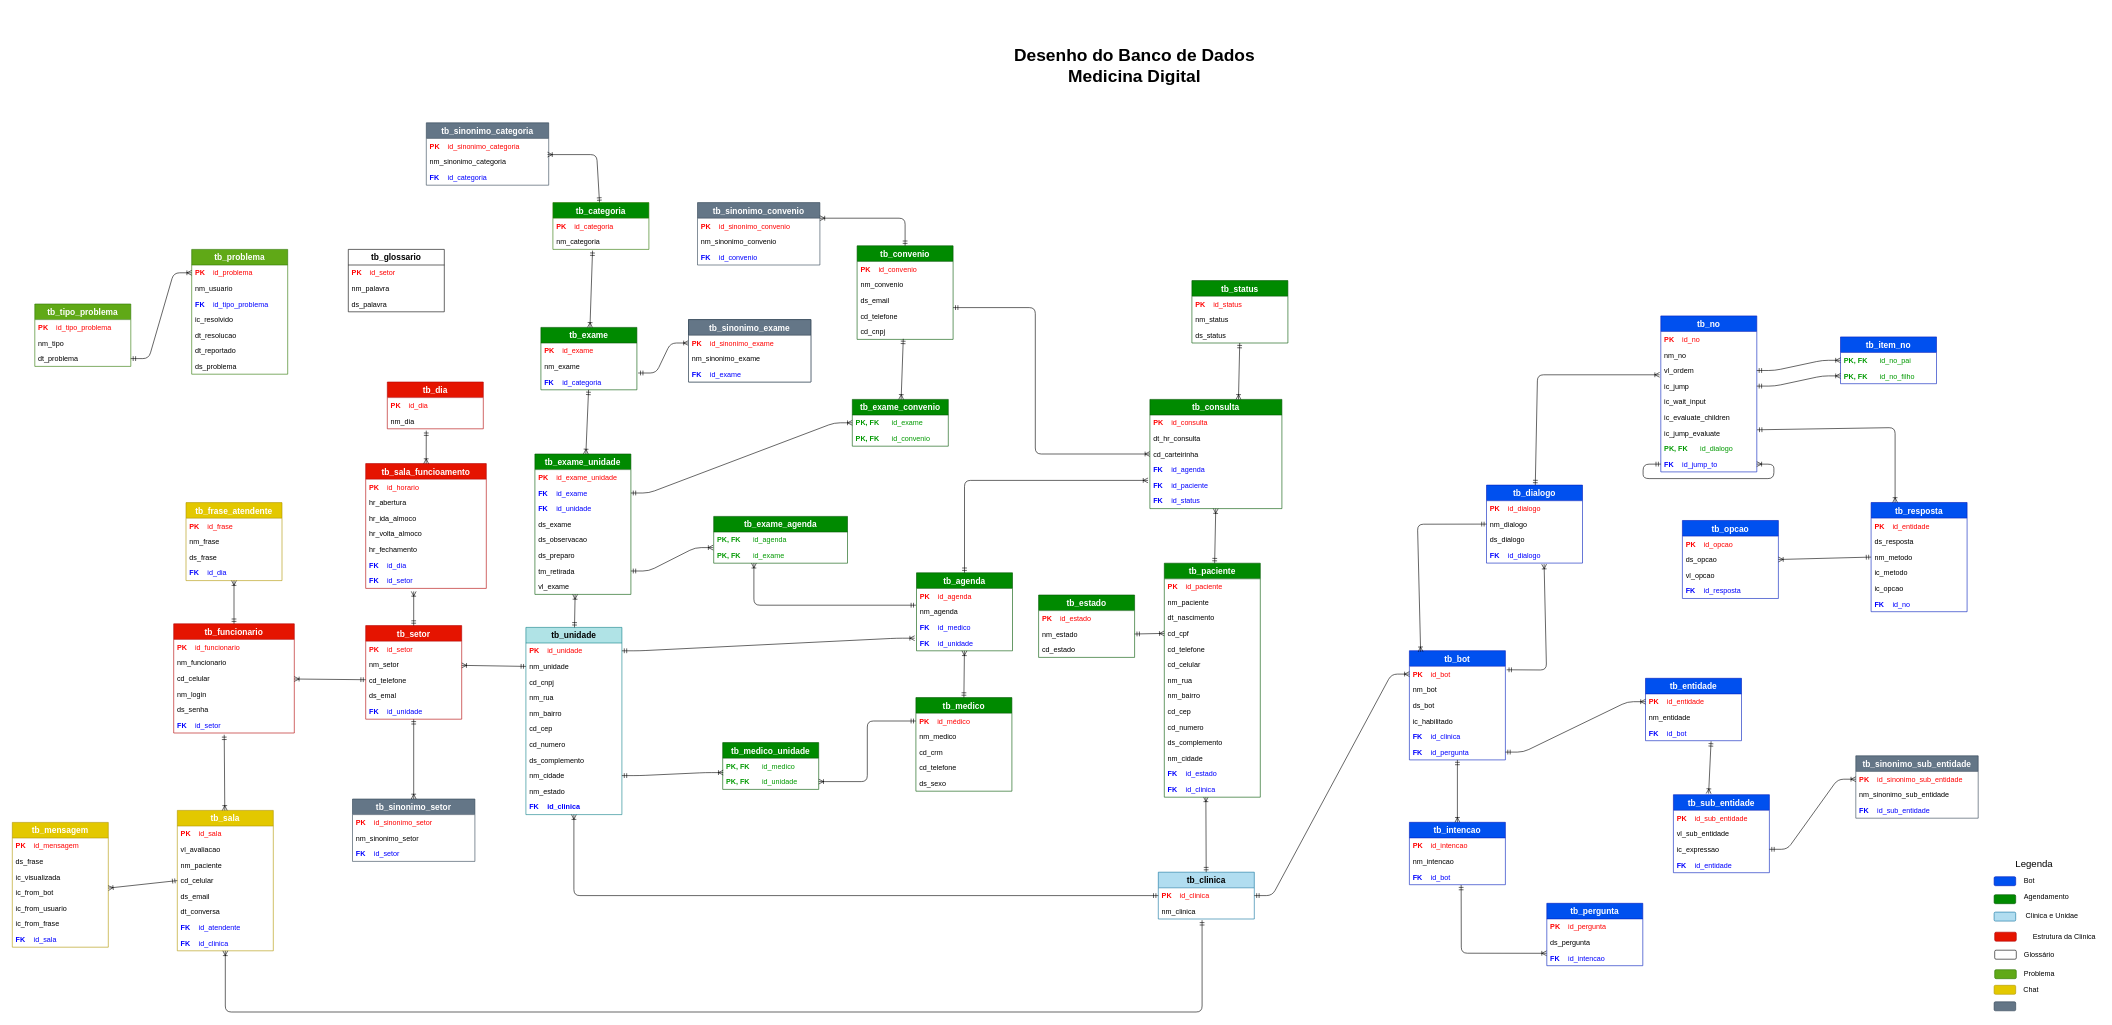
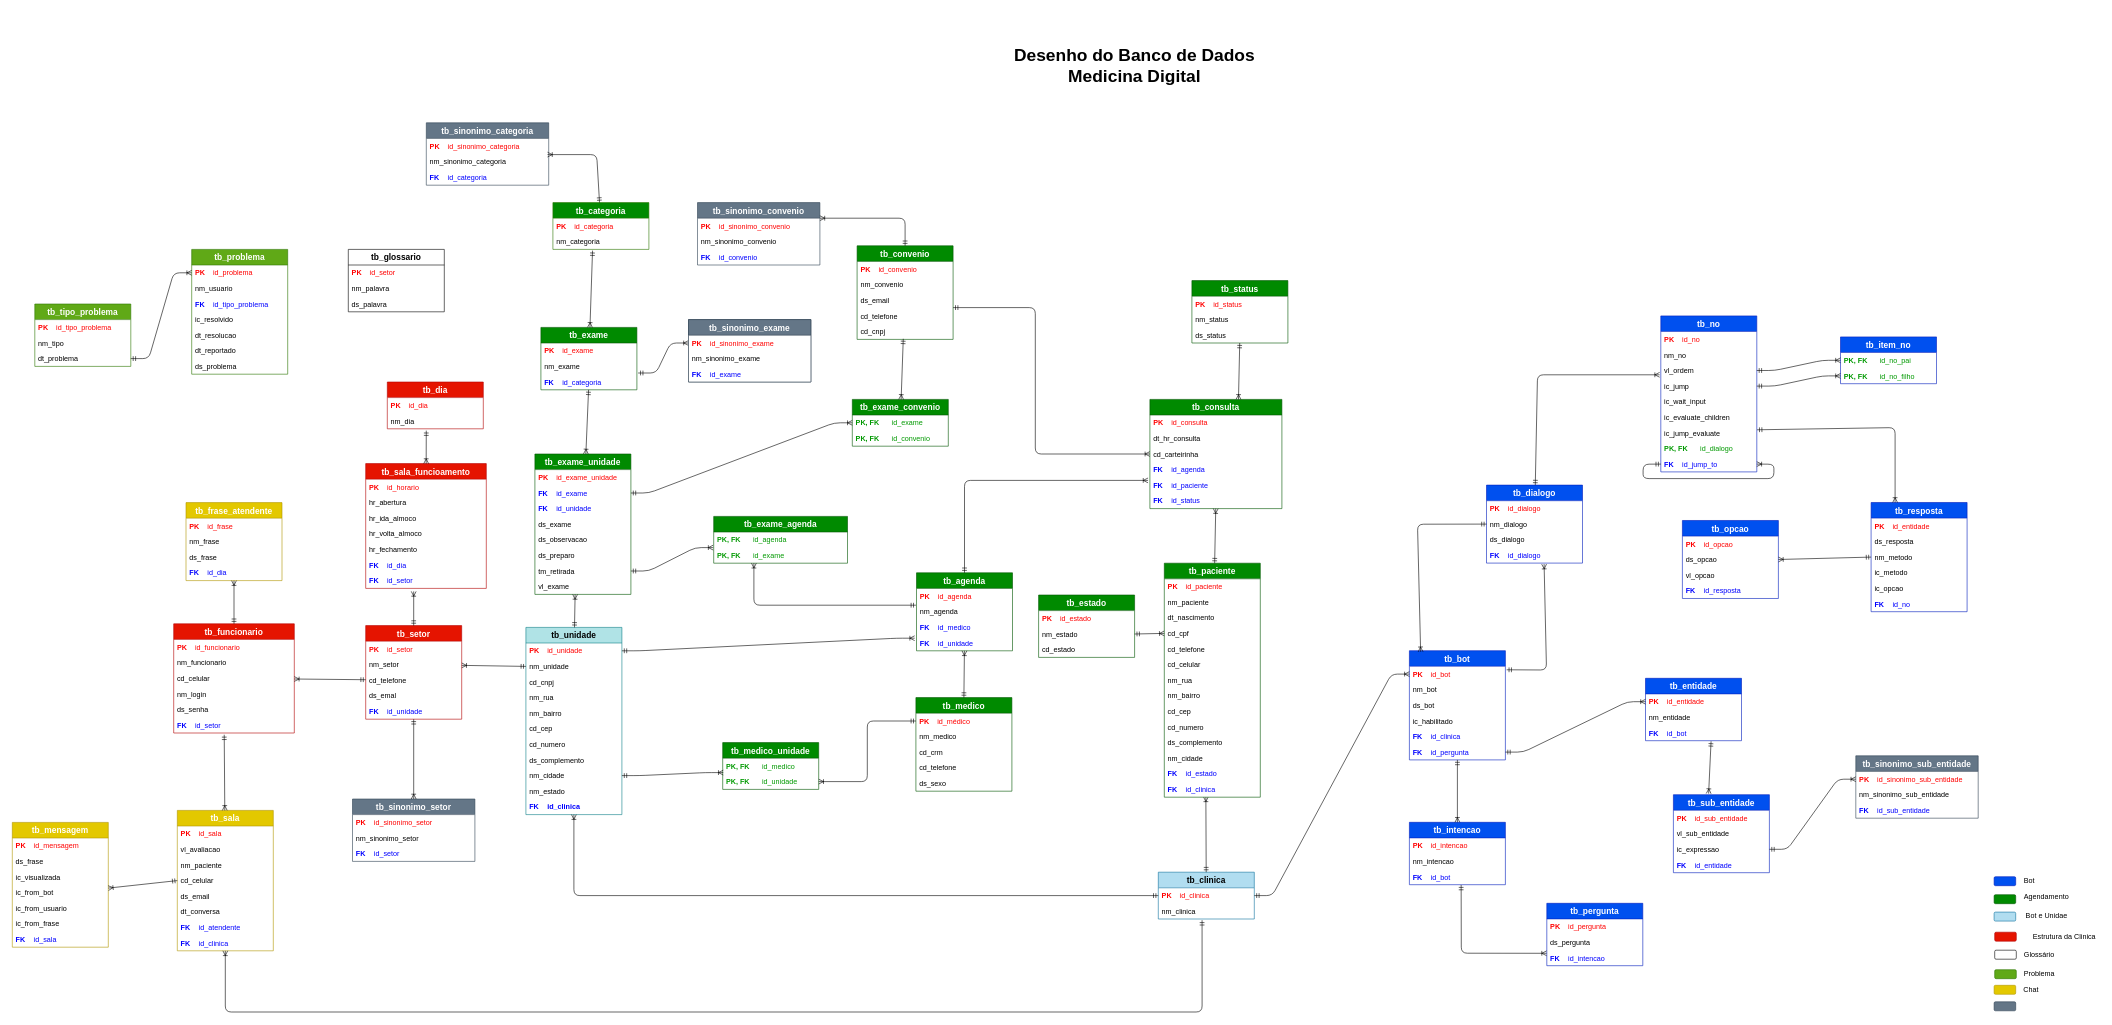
(2034, 864) -> none
(2053, 915) -> (2047, 915)
